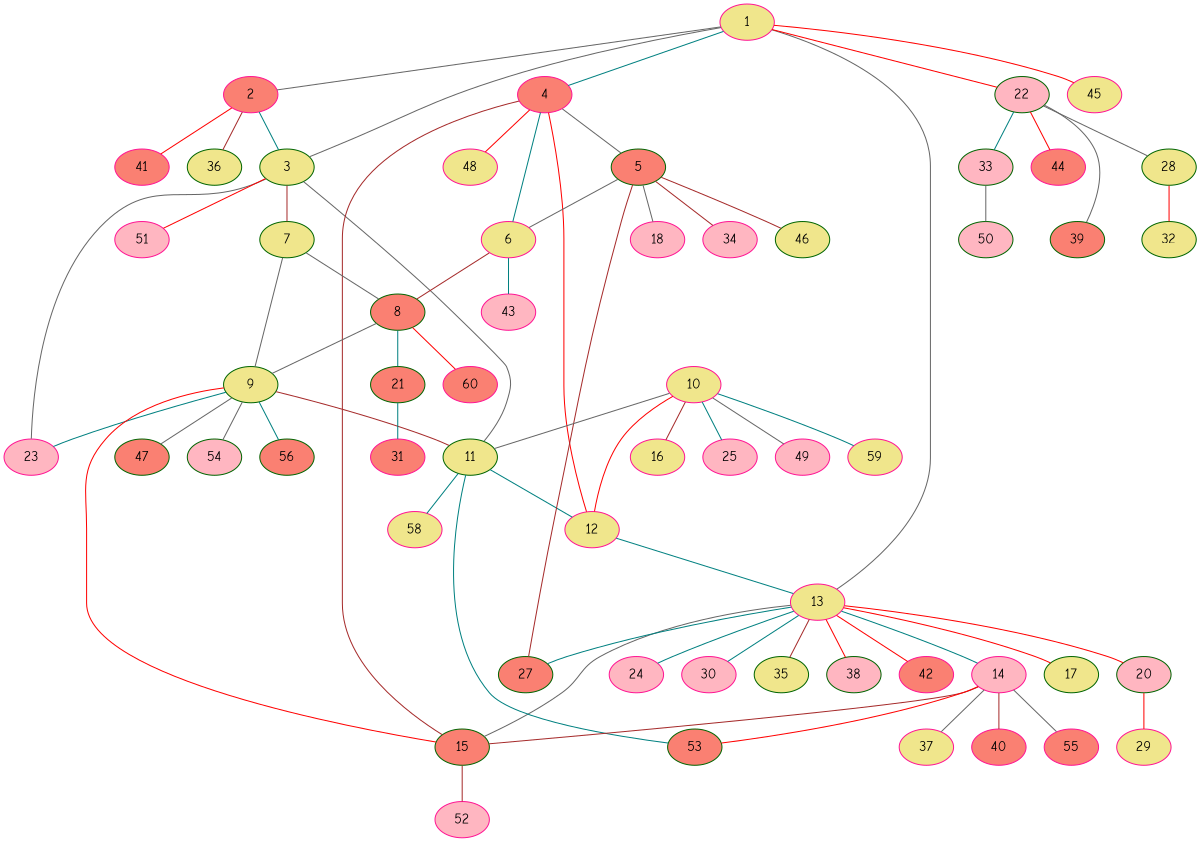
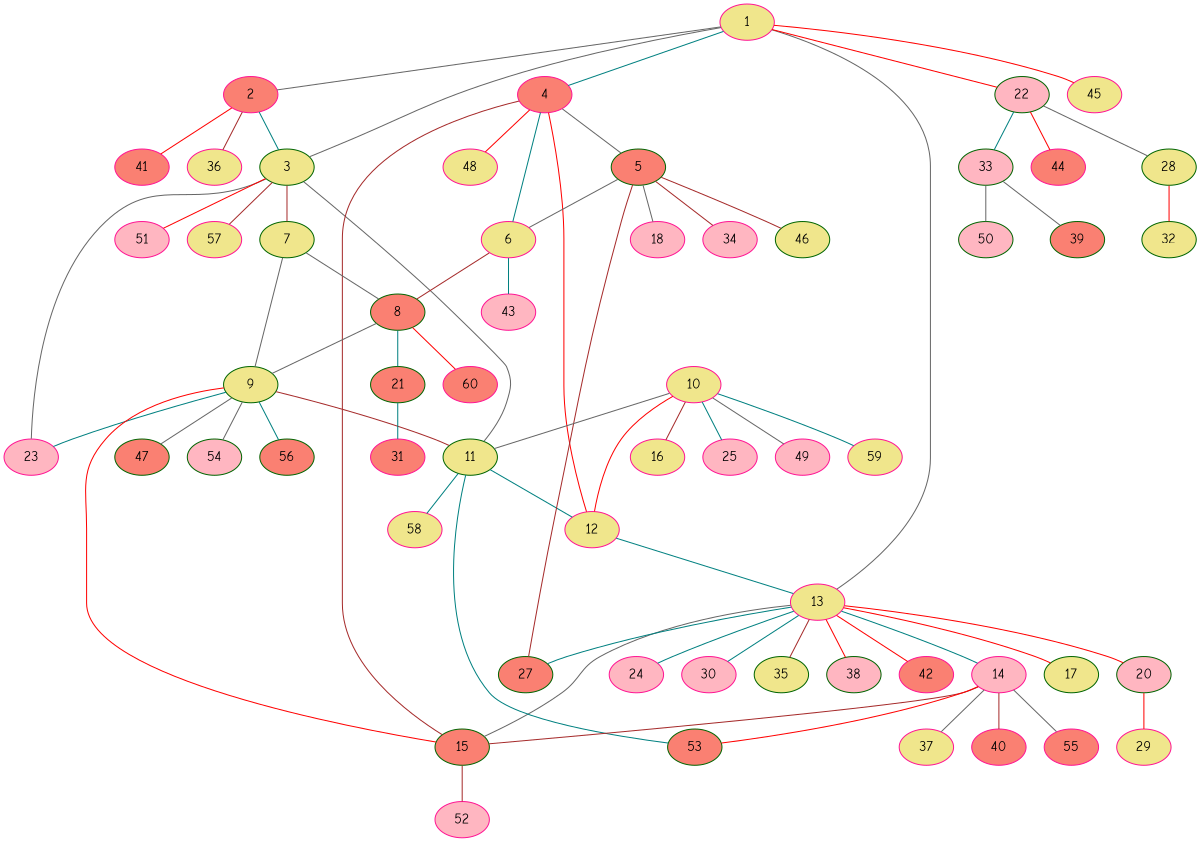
(1096, 153) -> (1032, 203)
(214, 167) -> (214, 167)
none -> (214, 240)
